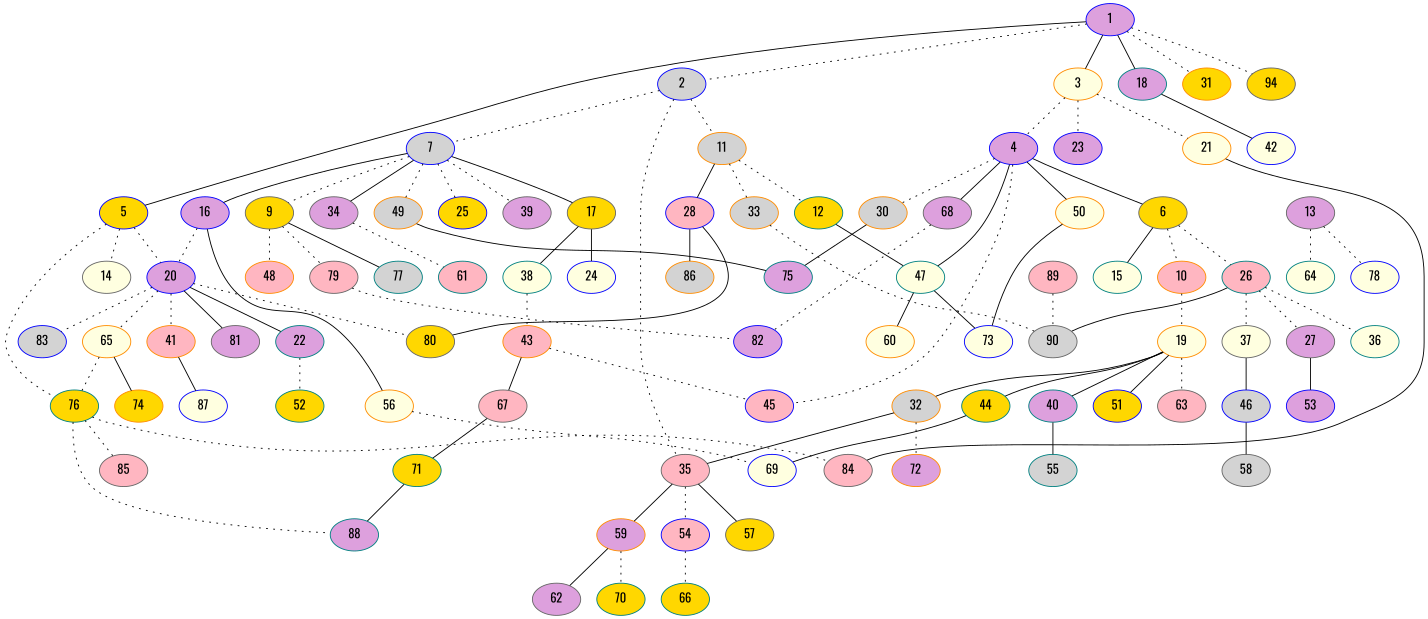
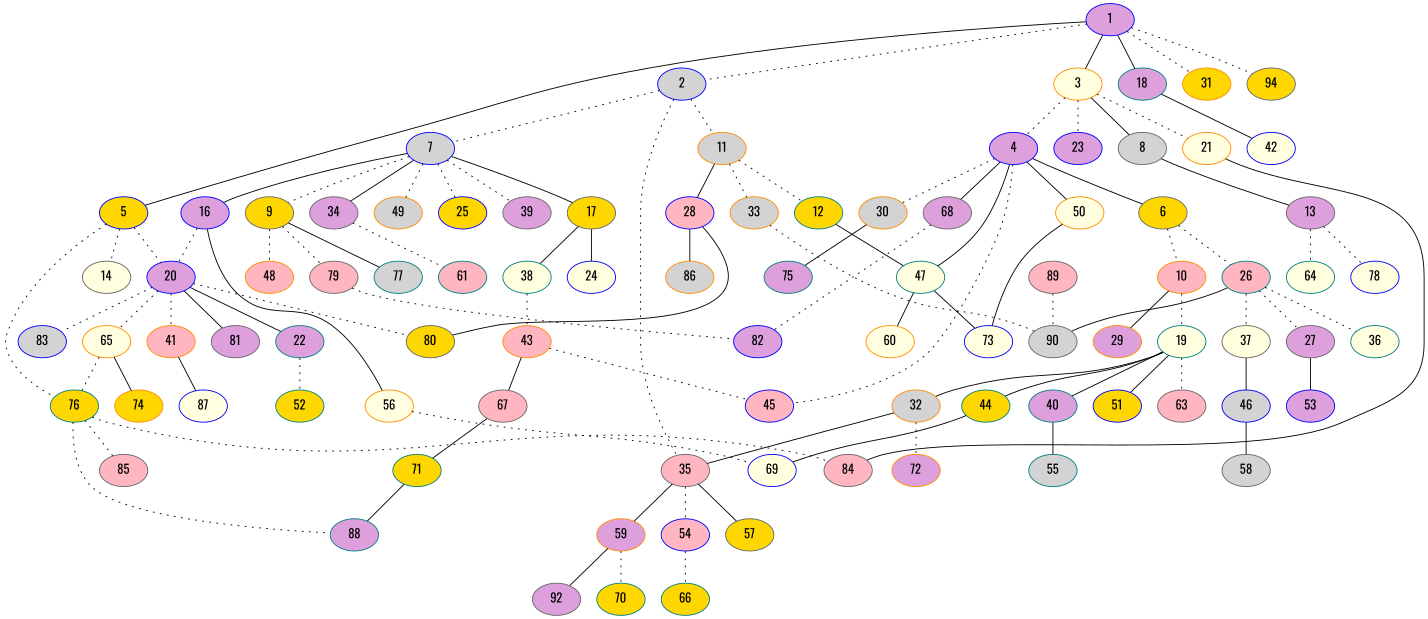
none -> (1142, 148)
(582, 250) -> none
(1117, 277) -> none
none -> (1117, 342)
(1182, 342) -> (1182, 342)
(557, 599) -> (557, 599)
